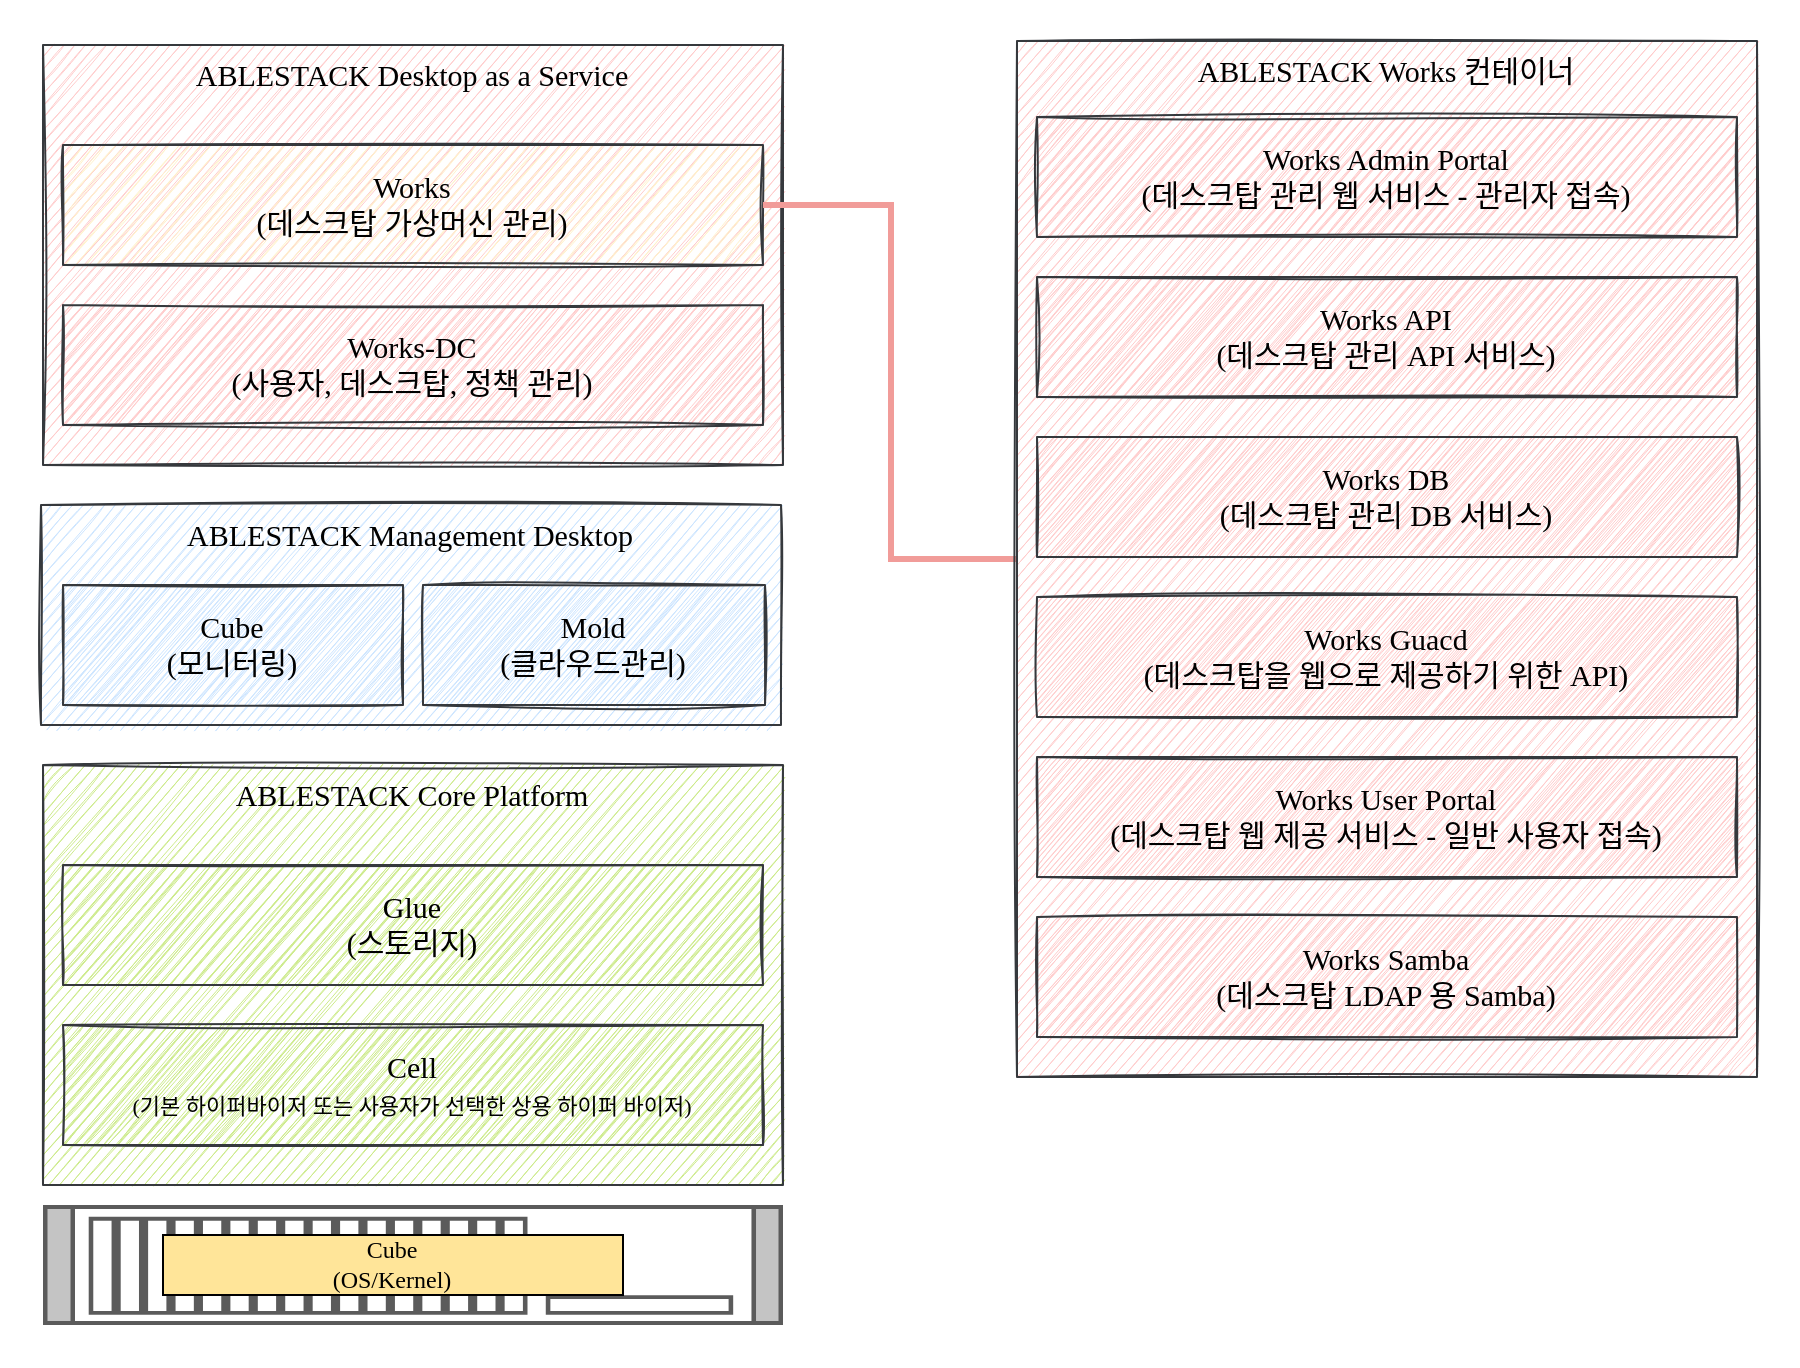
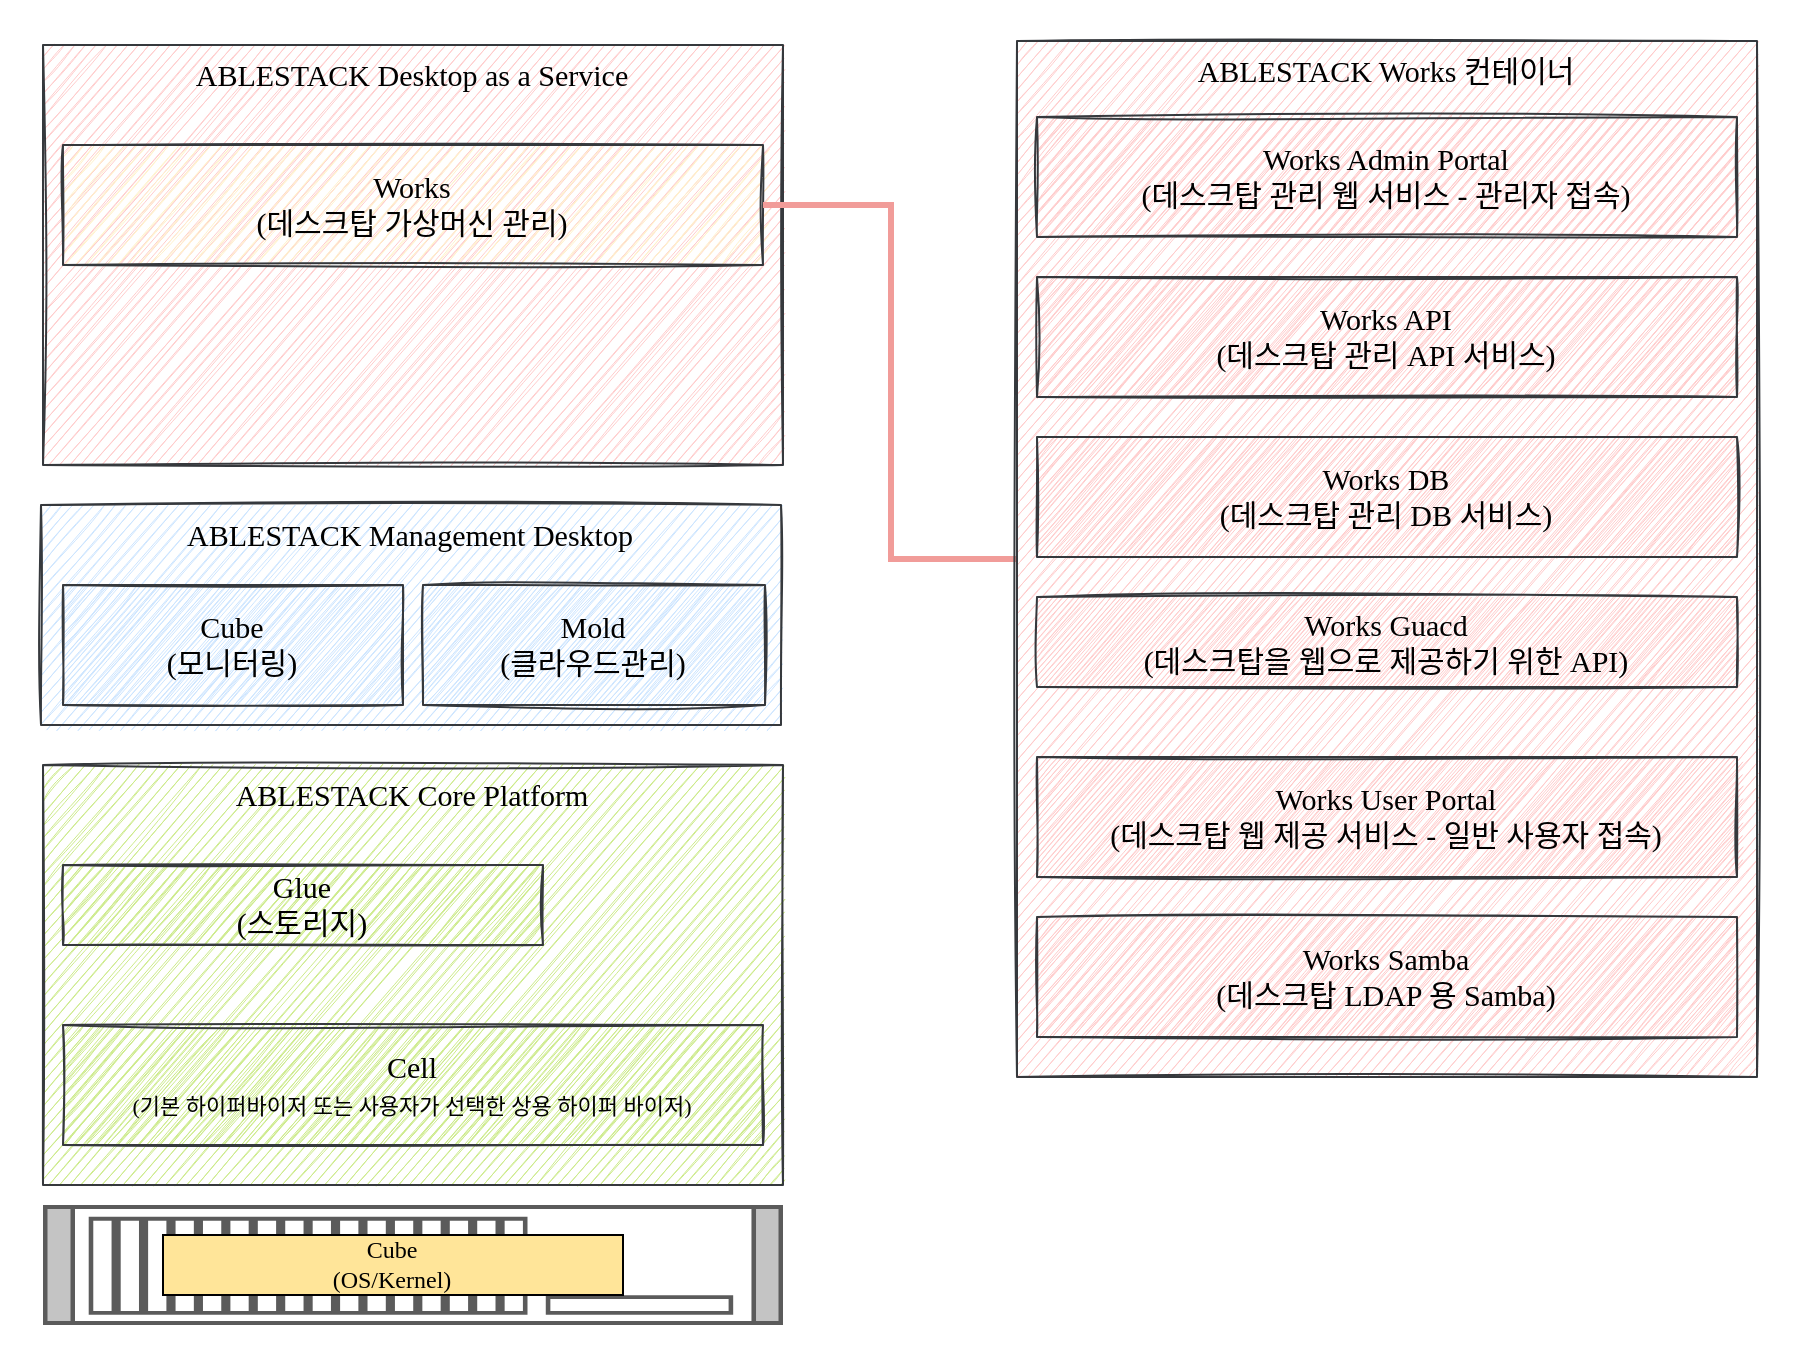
(413, 365) -> none
(1387, 657) -> (1387, 642)
(413, 925) -> (303, 905)
